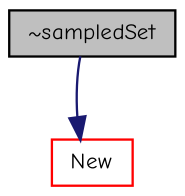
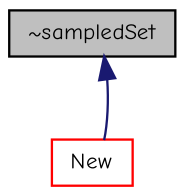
(77, 87) -> (108, 110)
